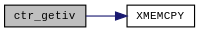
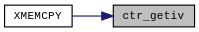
(101, 16) -> (87, 16)
